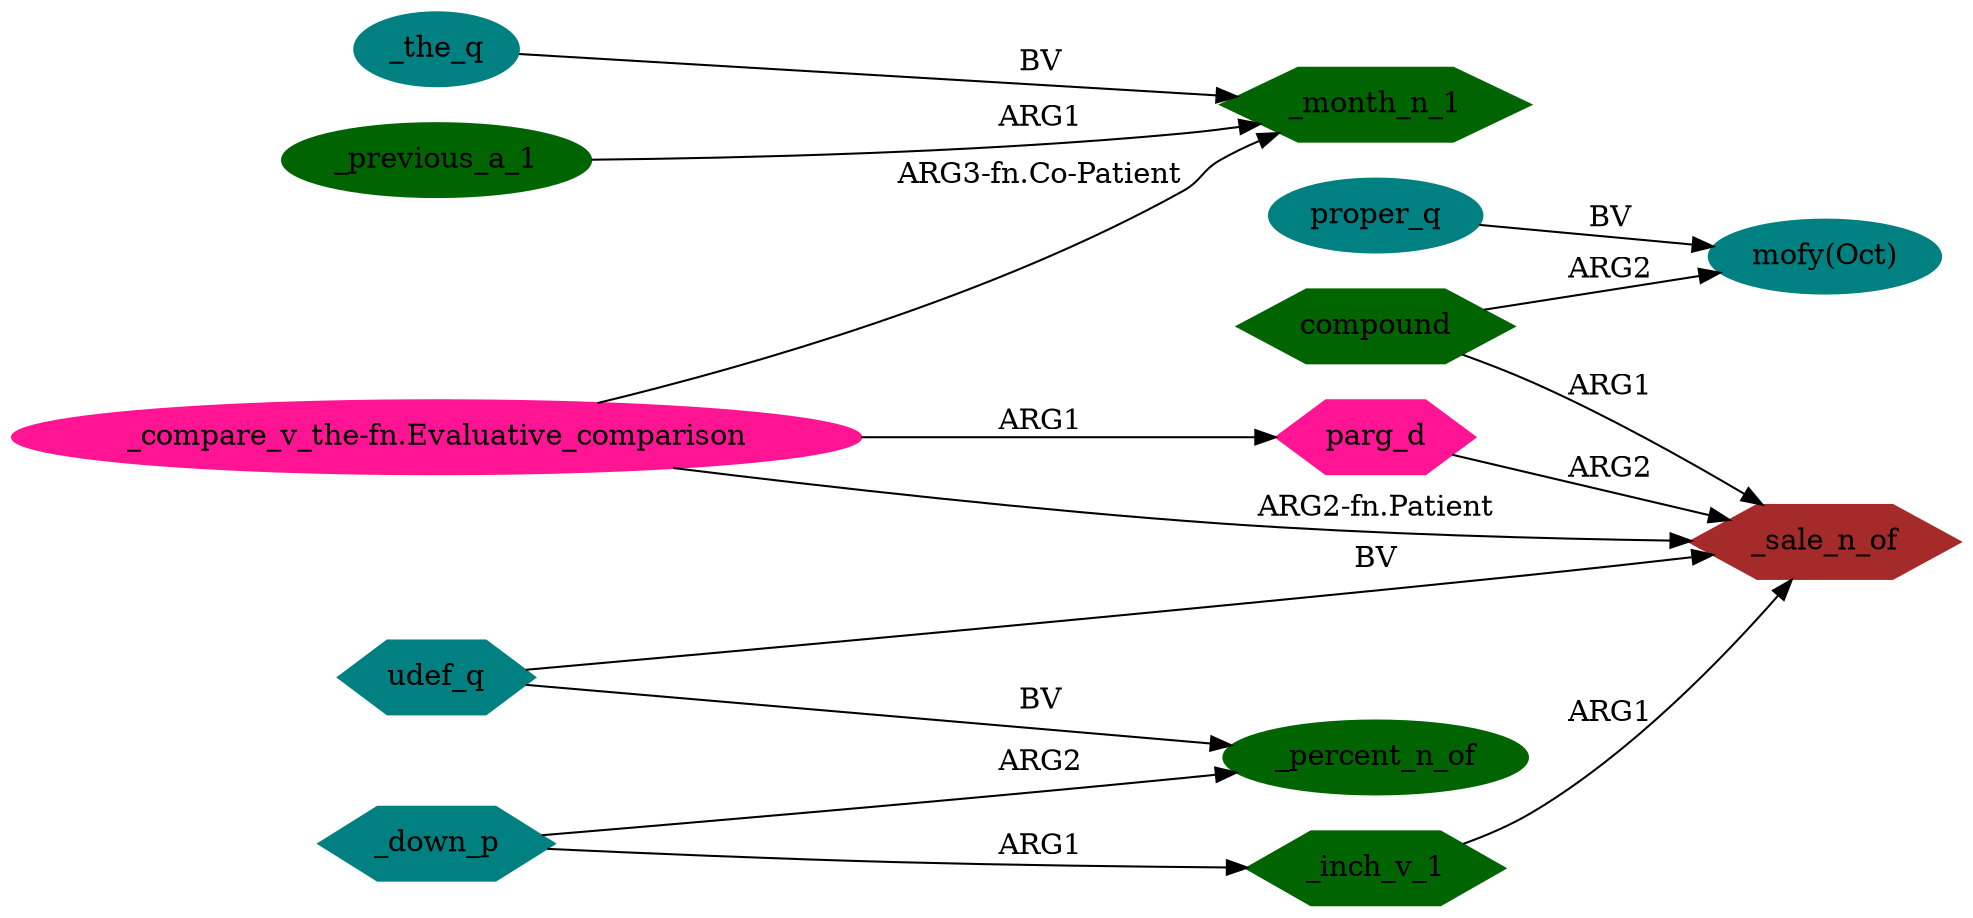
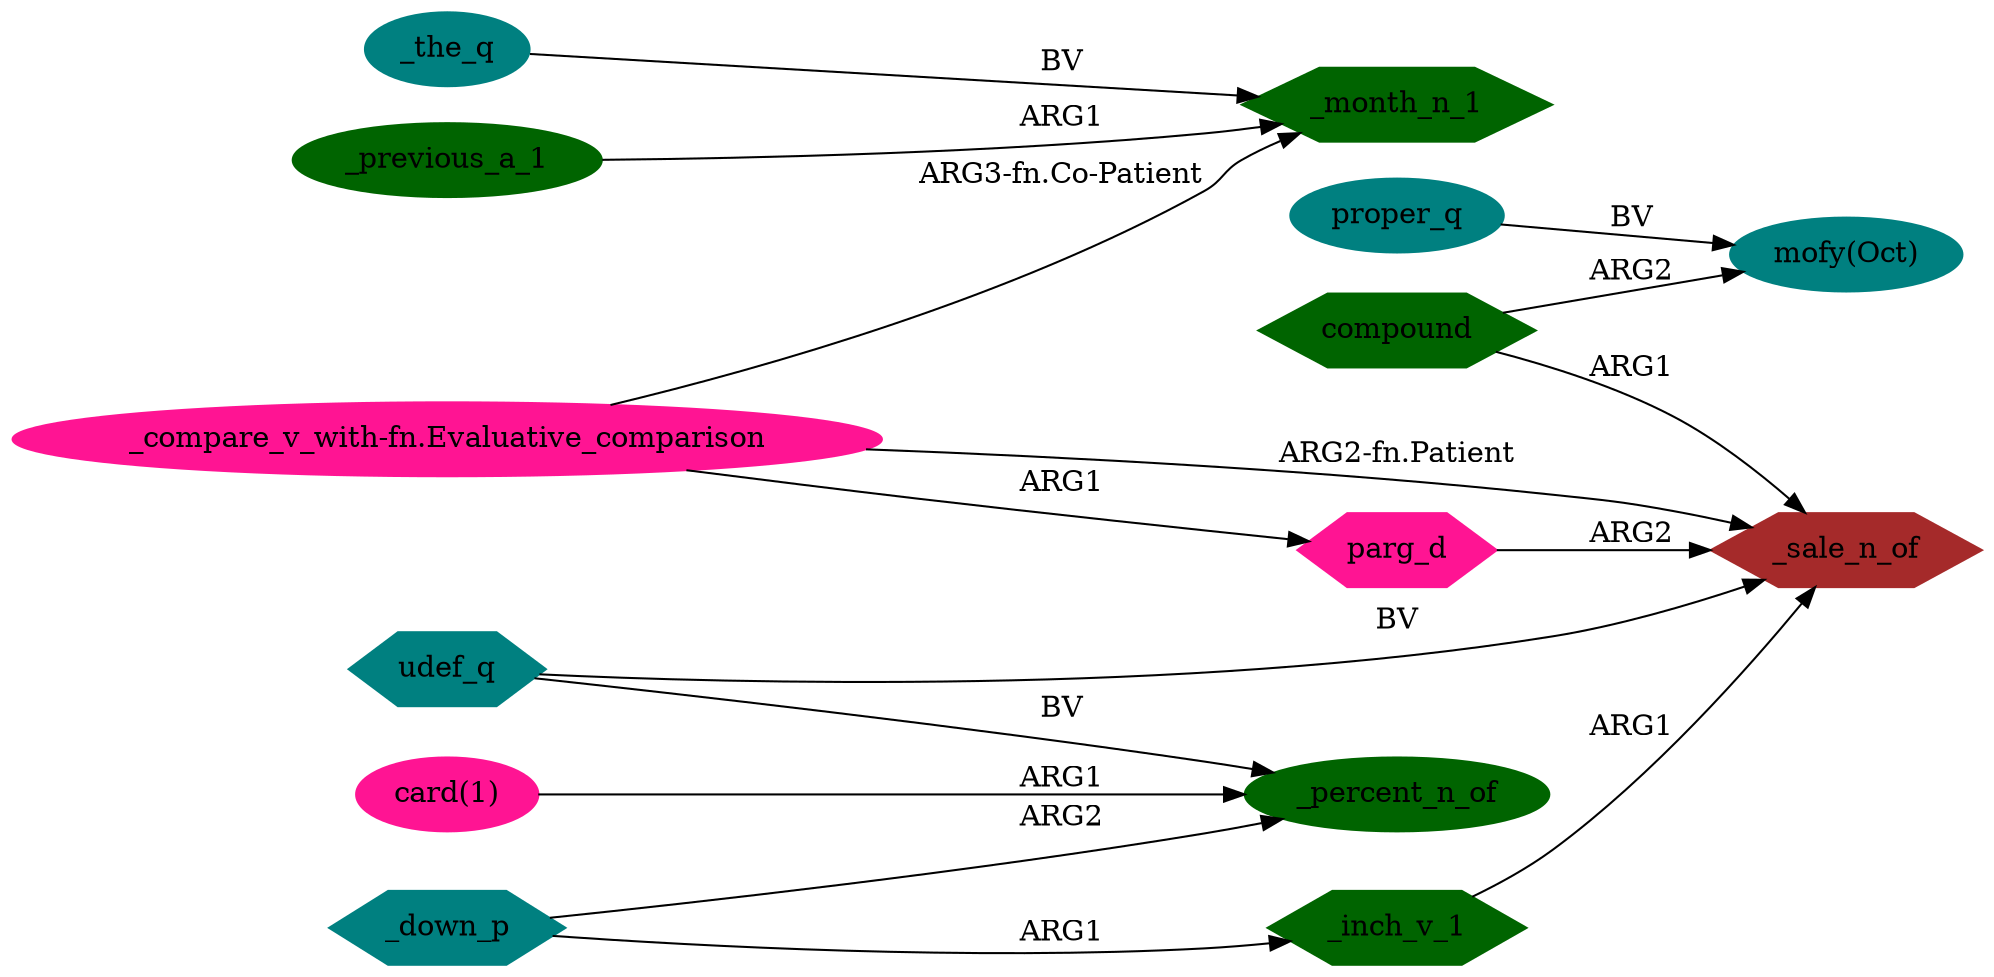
(437, 437) -> (447, 439)
none -> (447, 794)
